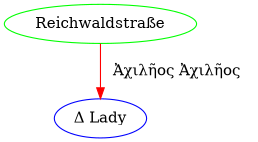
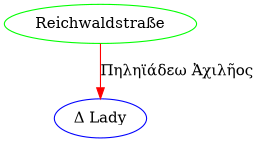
(177, 71) -> (177, 71)
